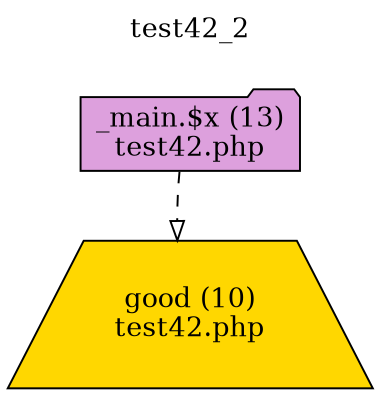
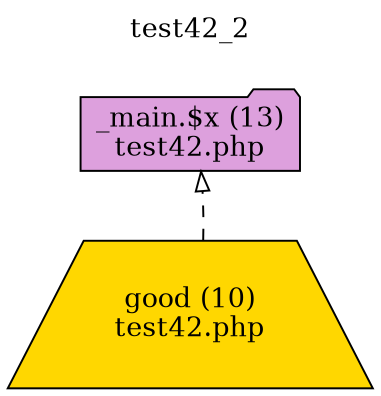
(178, 196) -> (203, 216)
